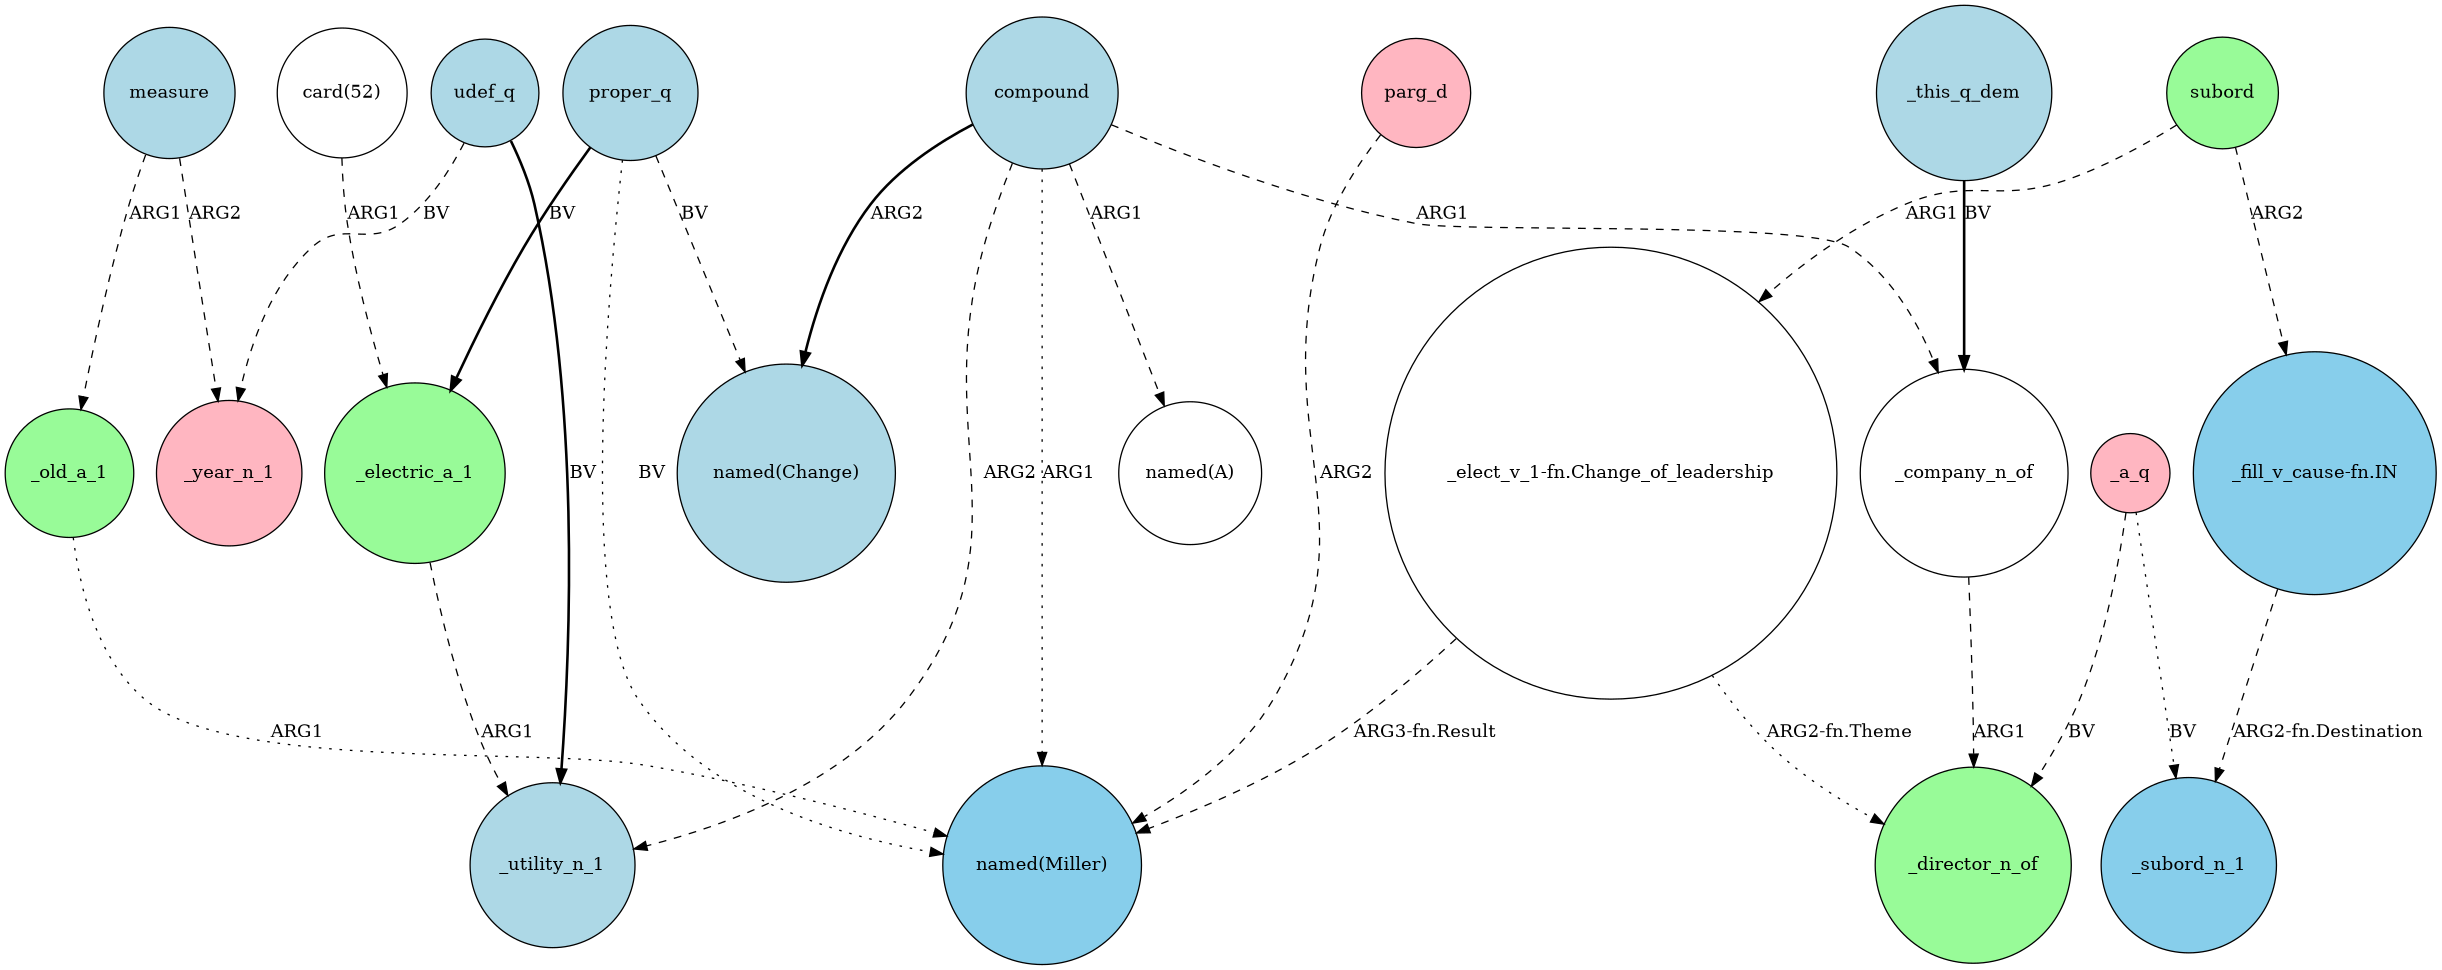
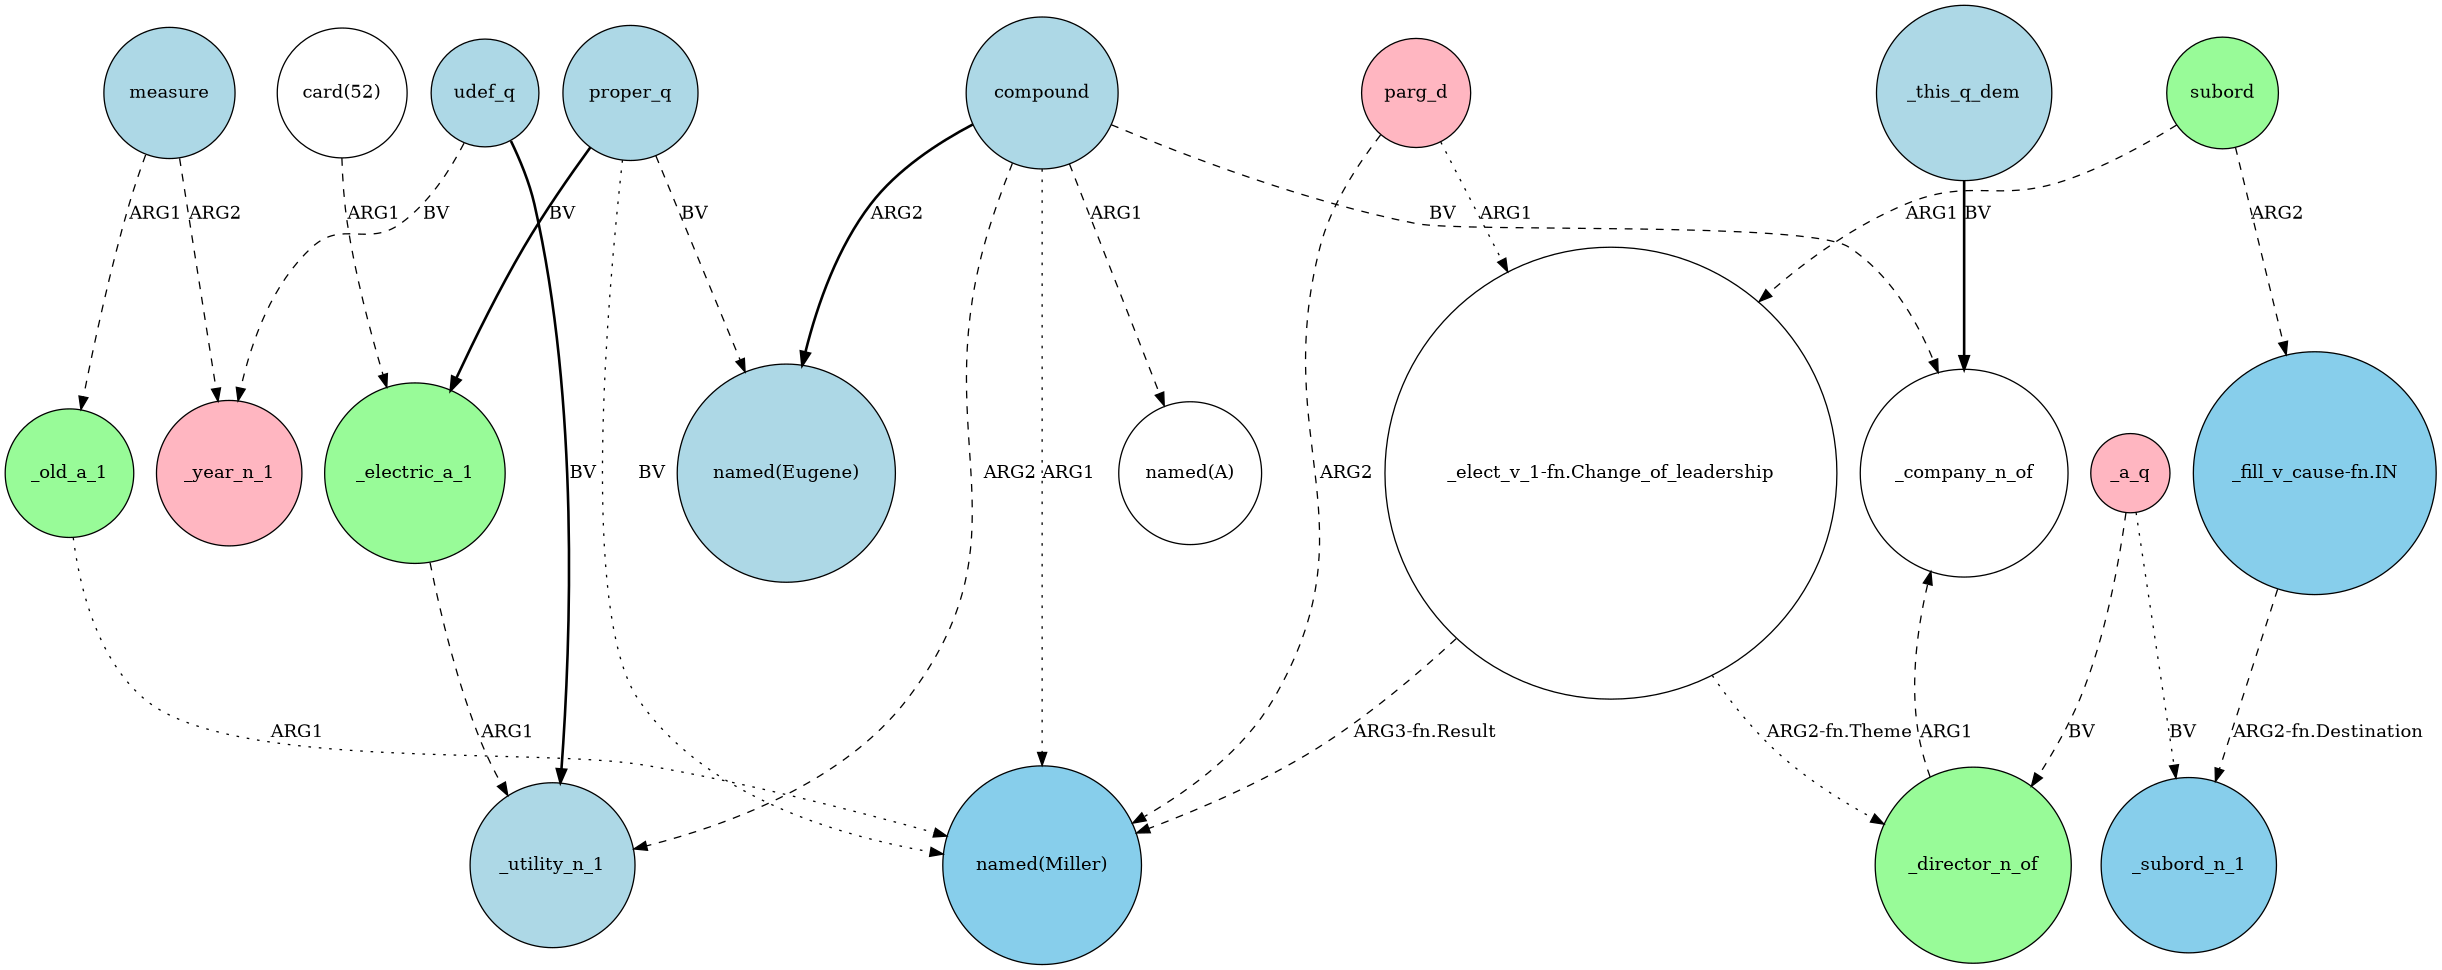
none -> (1471, 201)
(1443, 214) -> (1443, 214)
(786, 473) -> (786, 473)
(1972, 665) -> (1915, 681)
